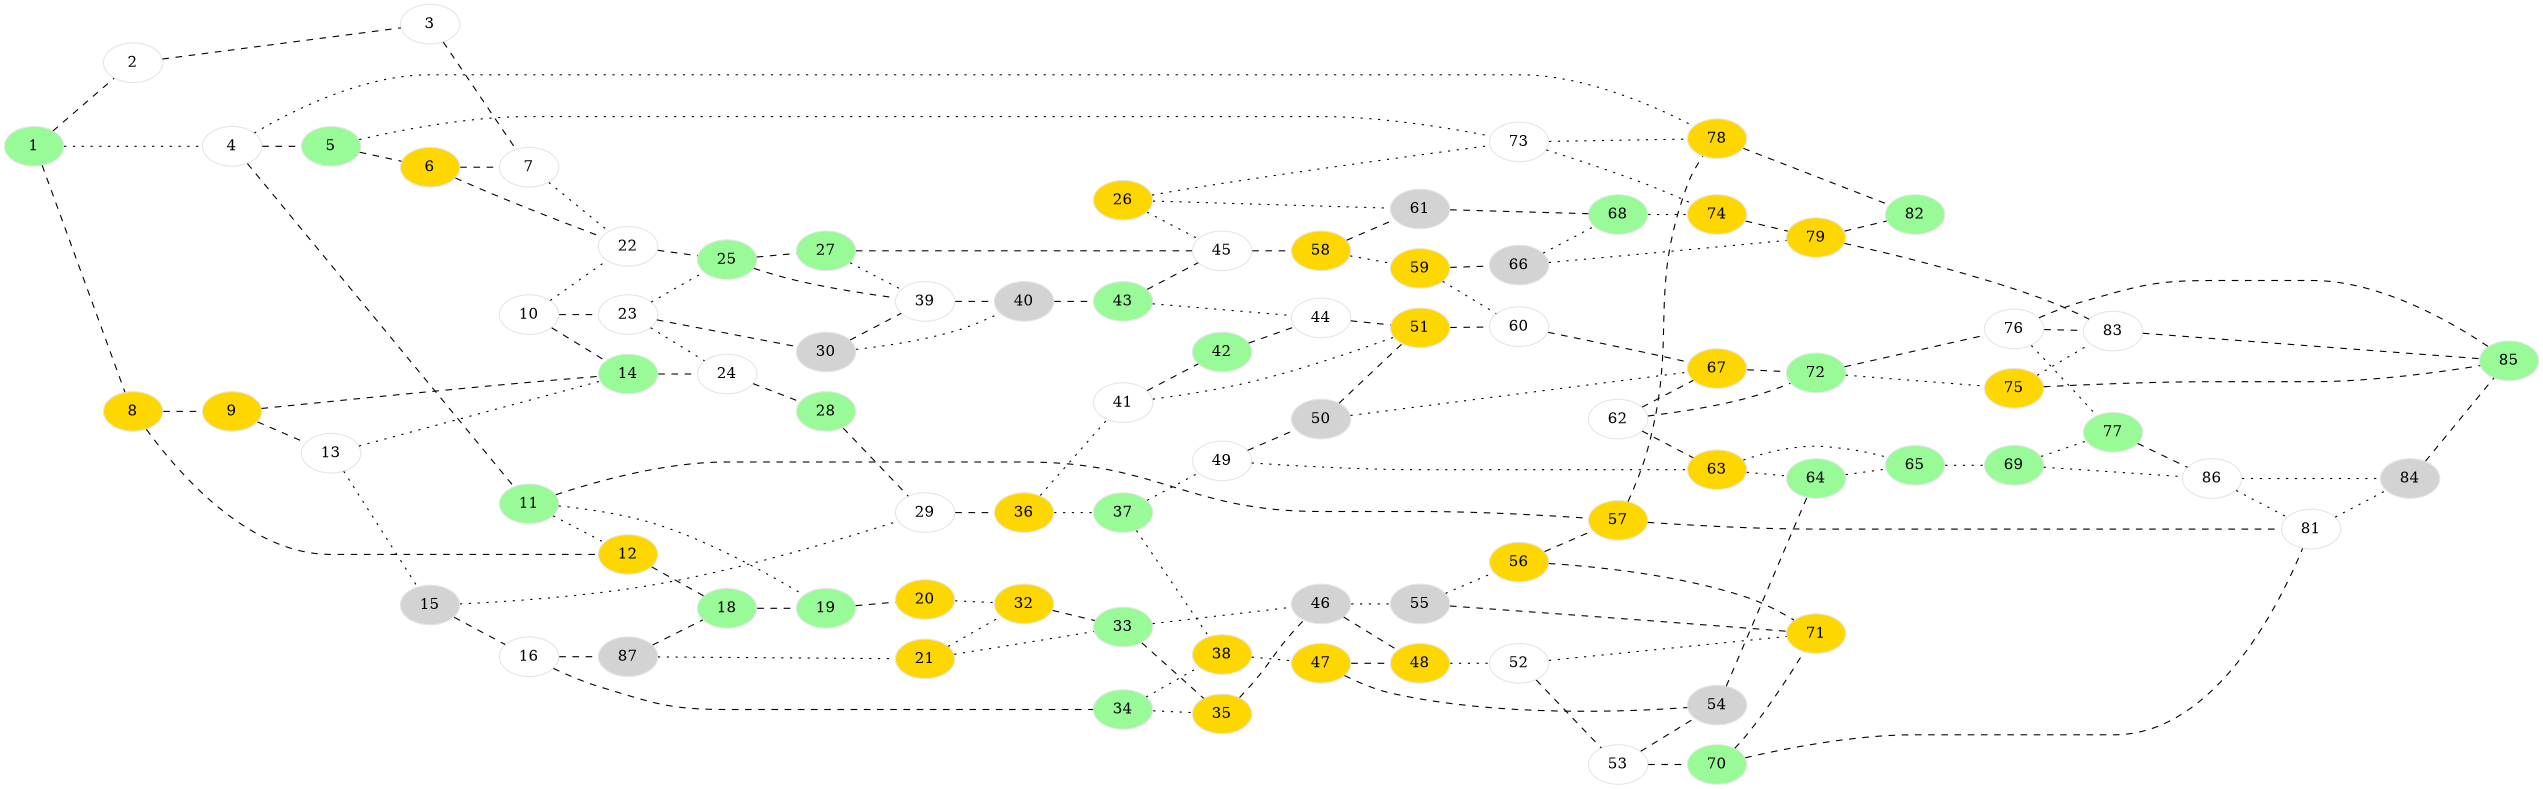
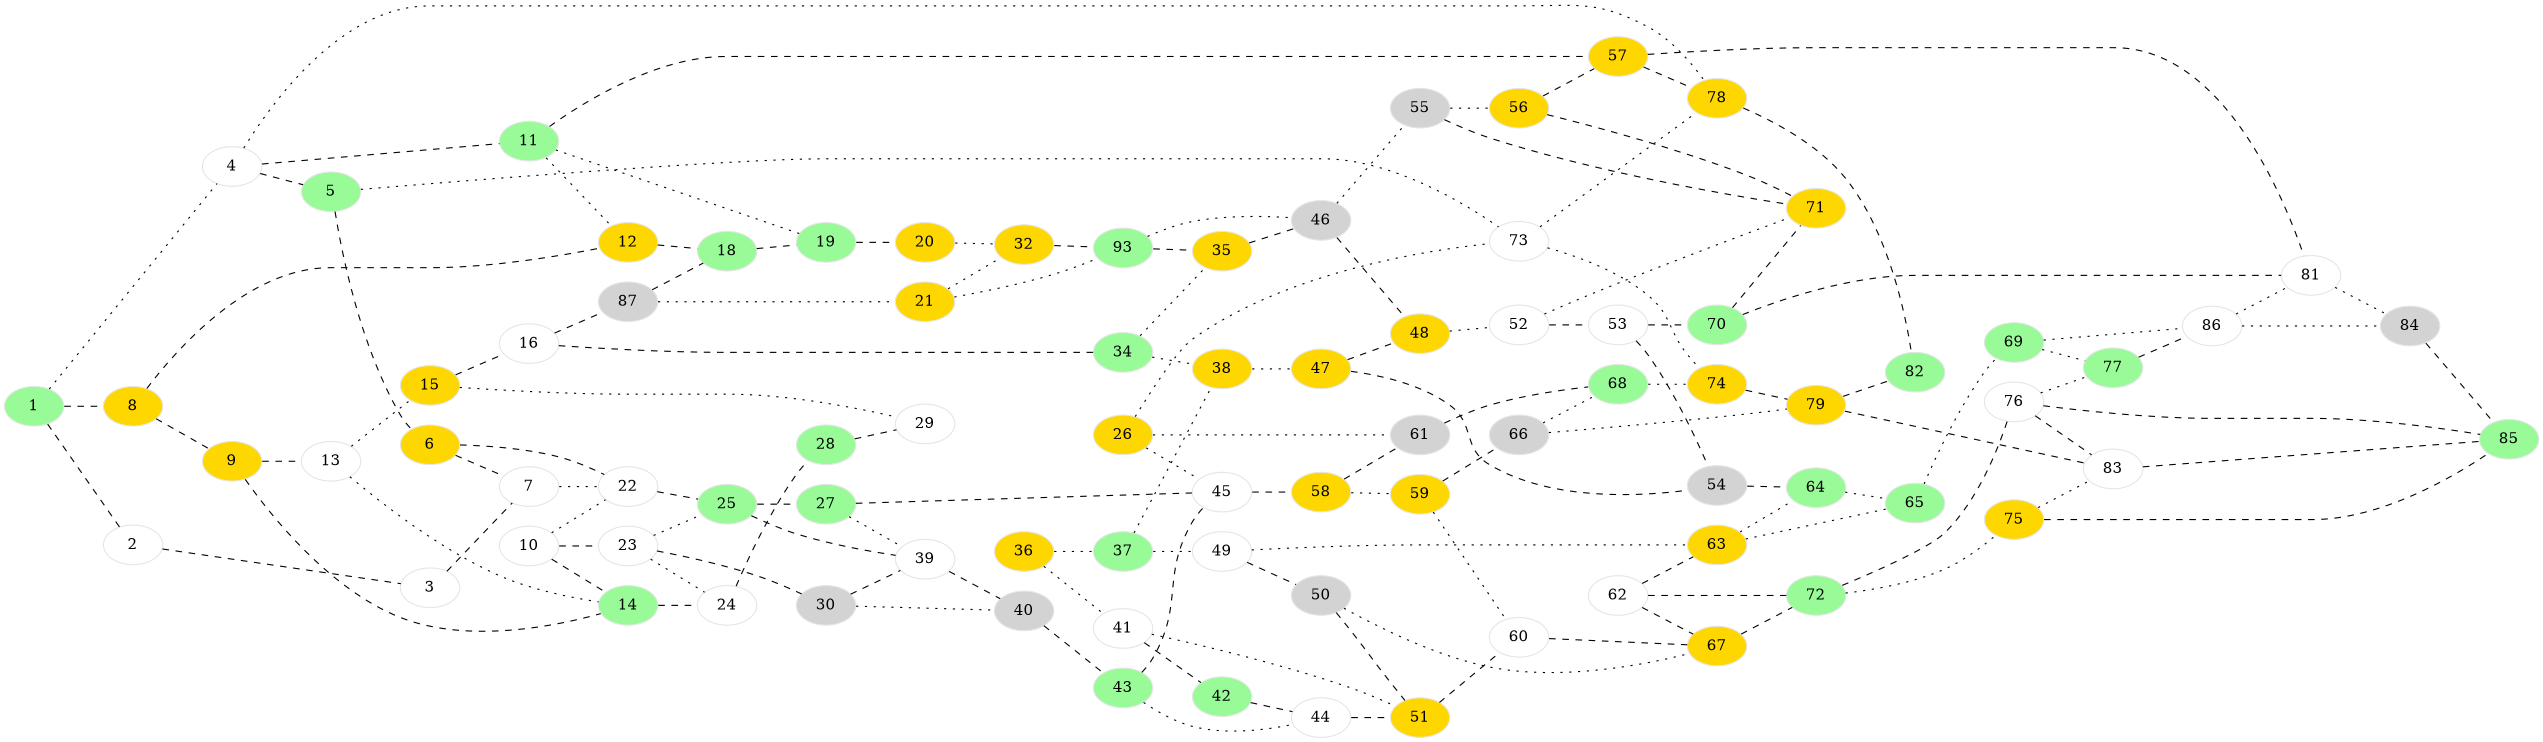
(975, 513) -> none
(430, 605) -> (430, 385)
(1123, 627) -> (1123, 248)
